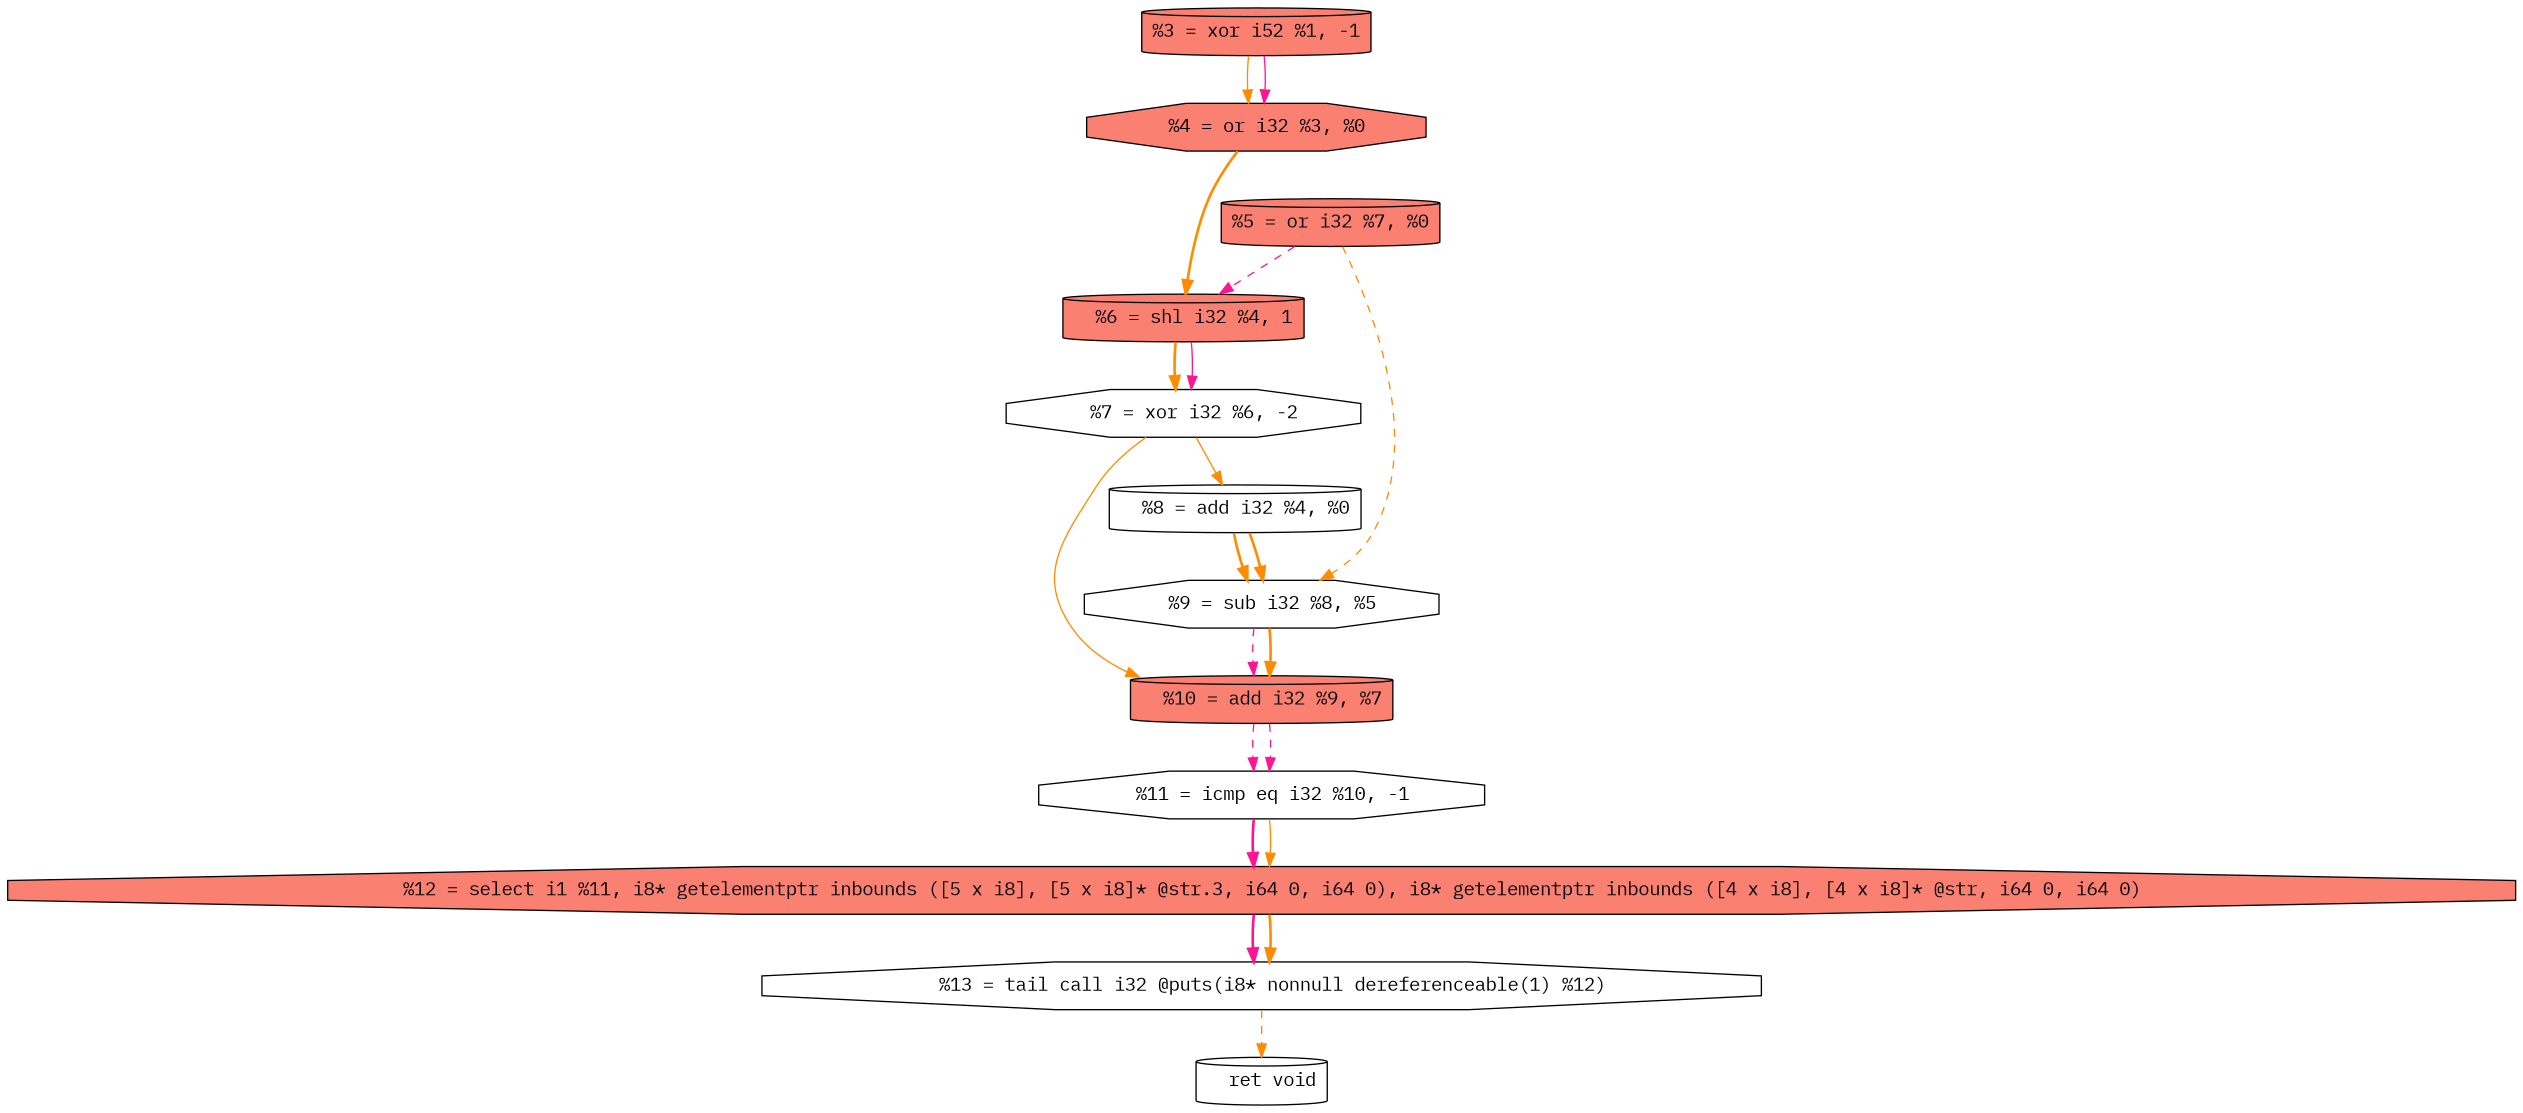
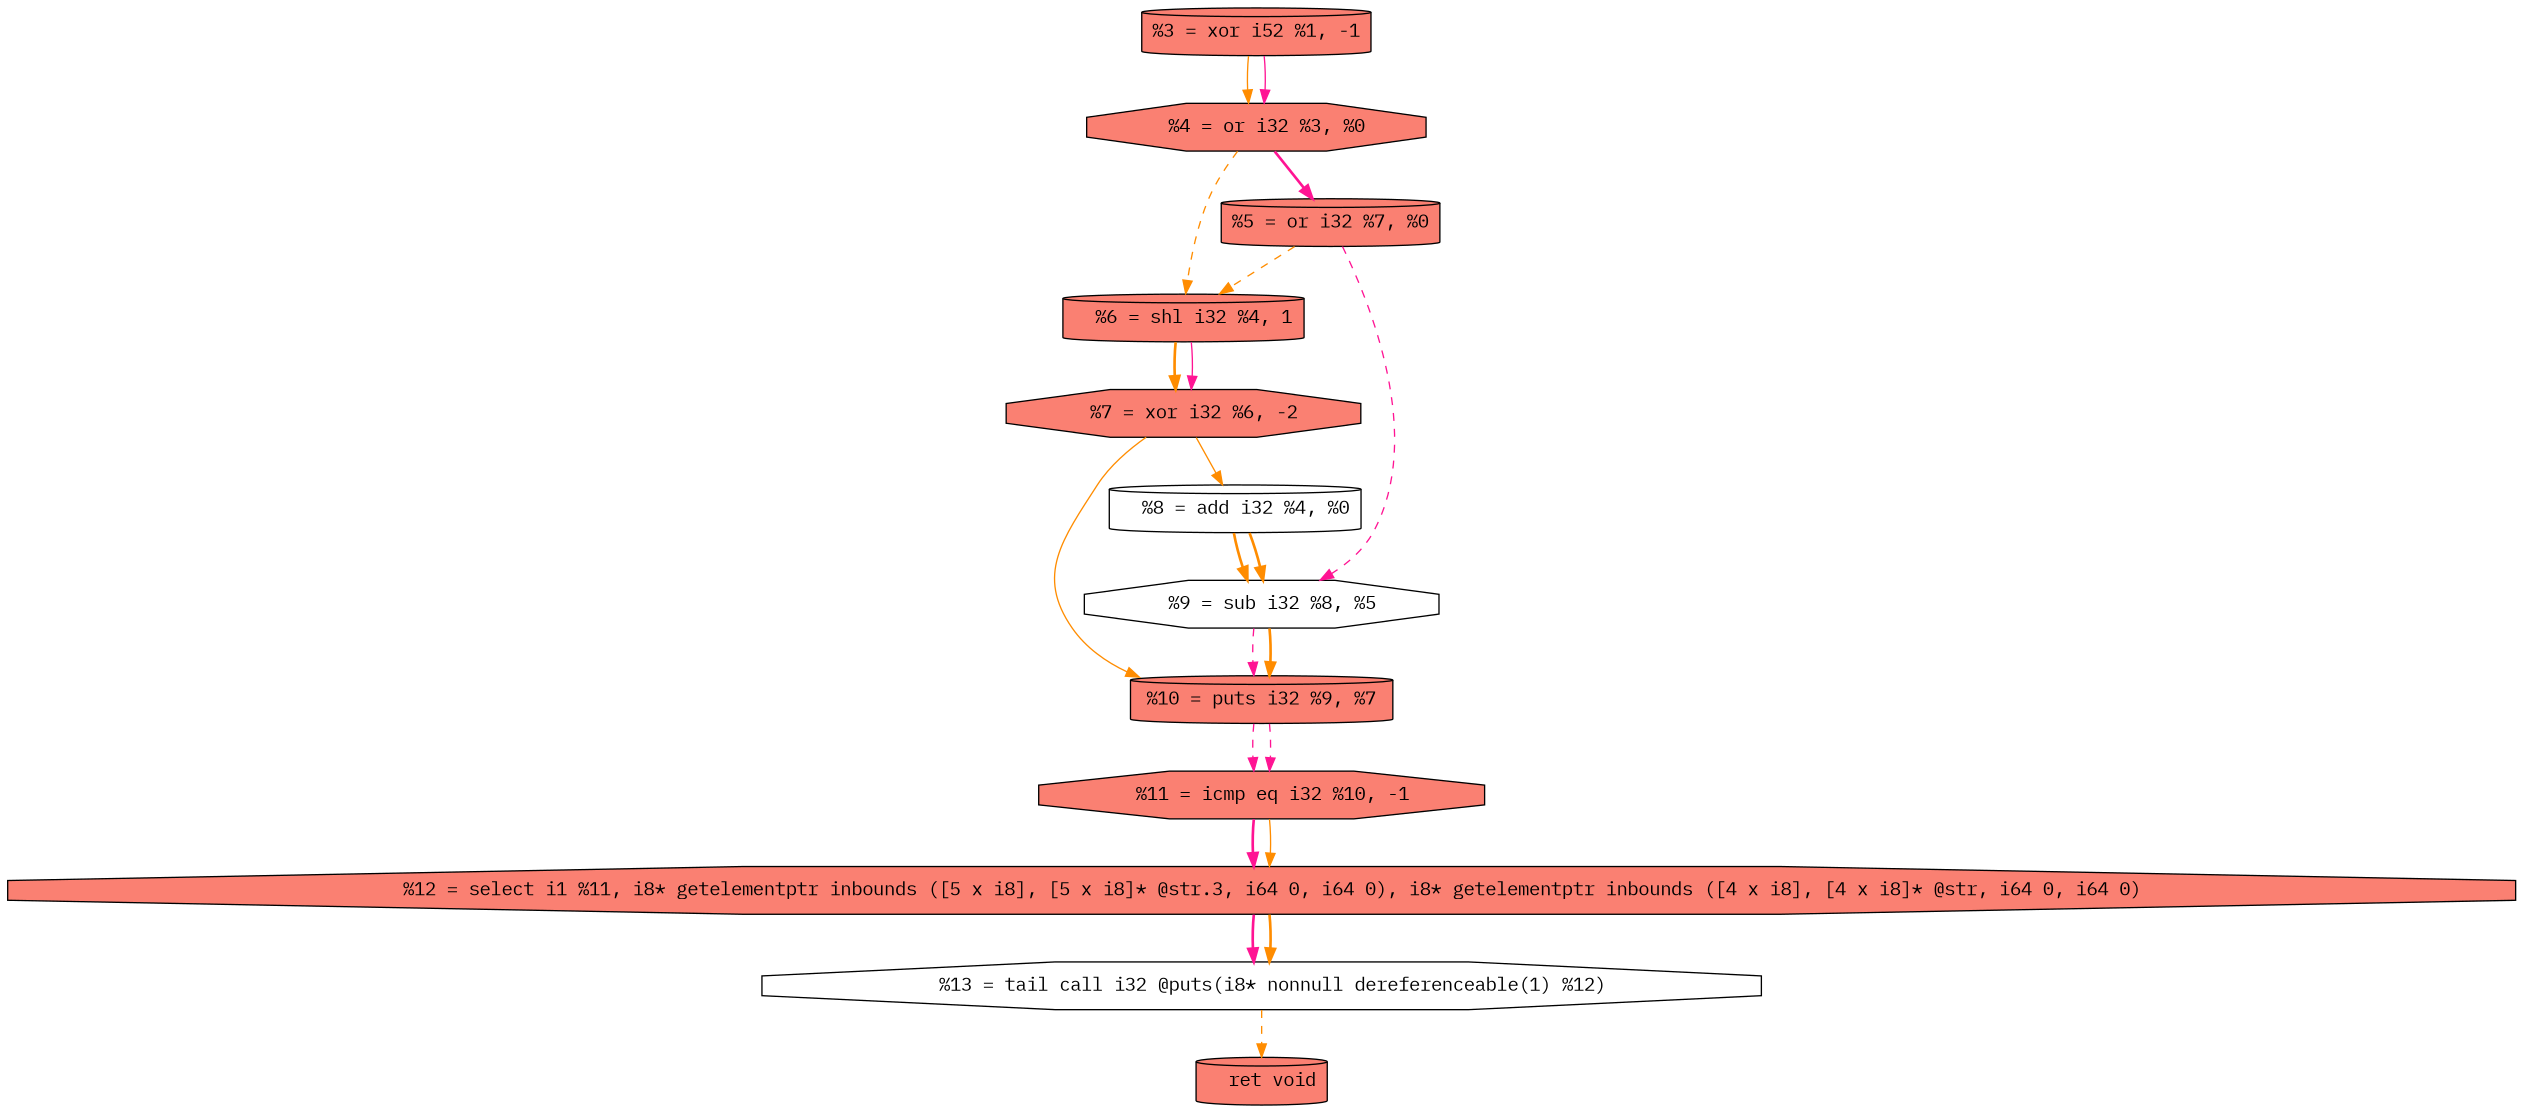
none -> (1289, 170)
(1204, 212) -> (1204, 212)
(1263, 267) -> (1263, 267)
(1183, 413) -> (1183, 413)
(1393, 416) -> (1393, 416)
(1262, 700) -> (1262, 700)
(1262, 795) -> (1262, 795)
(1262, 1081) -> (1262, 1081)
